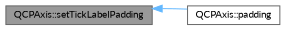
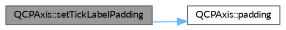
(175, 9) -> (165, 22)
